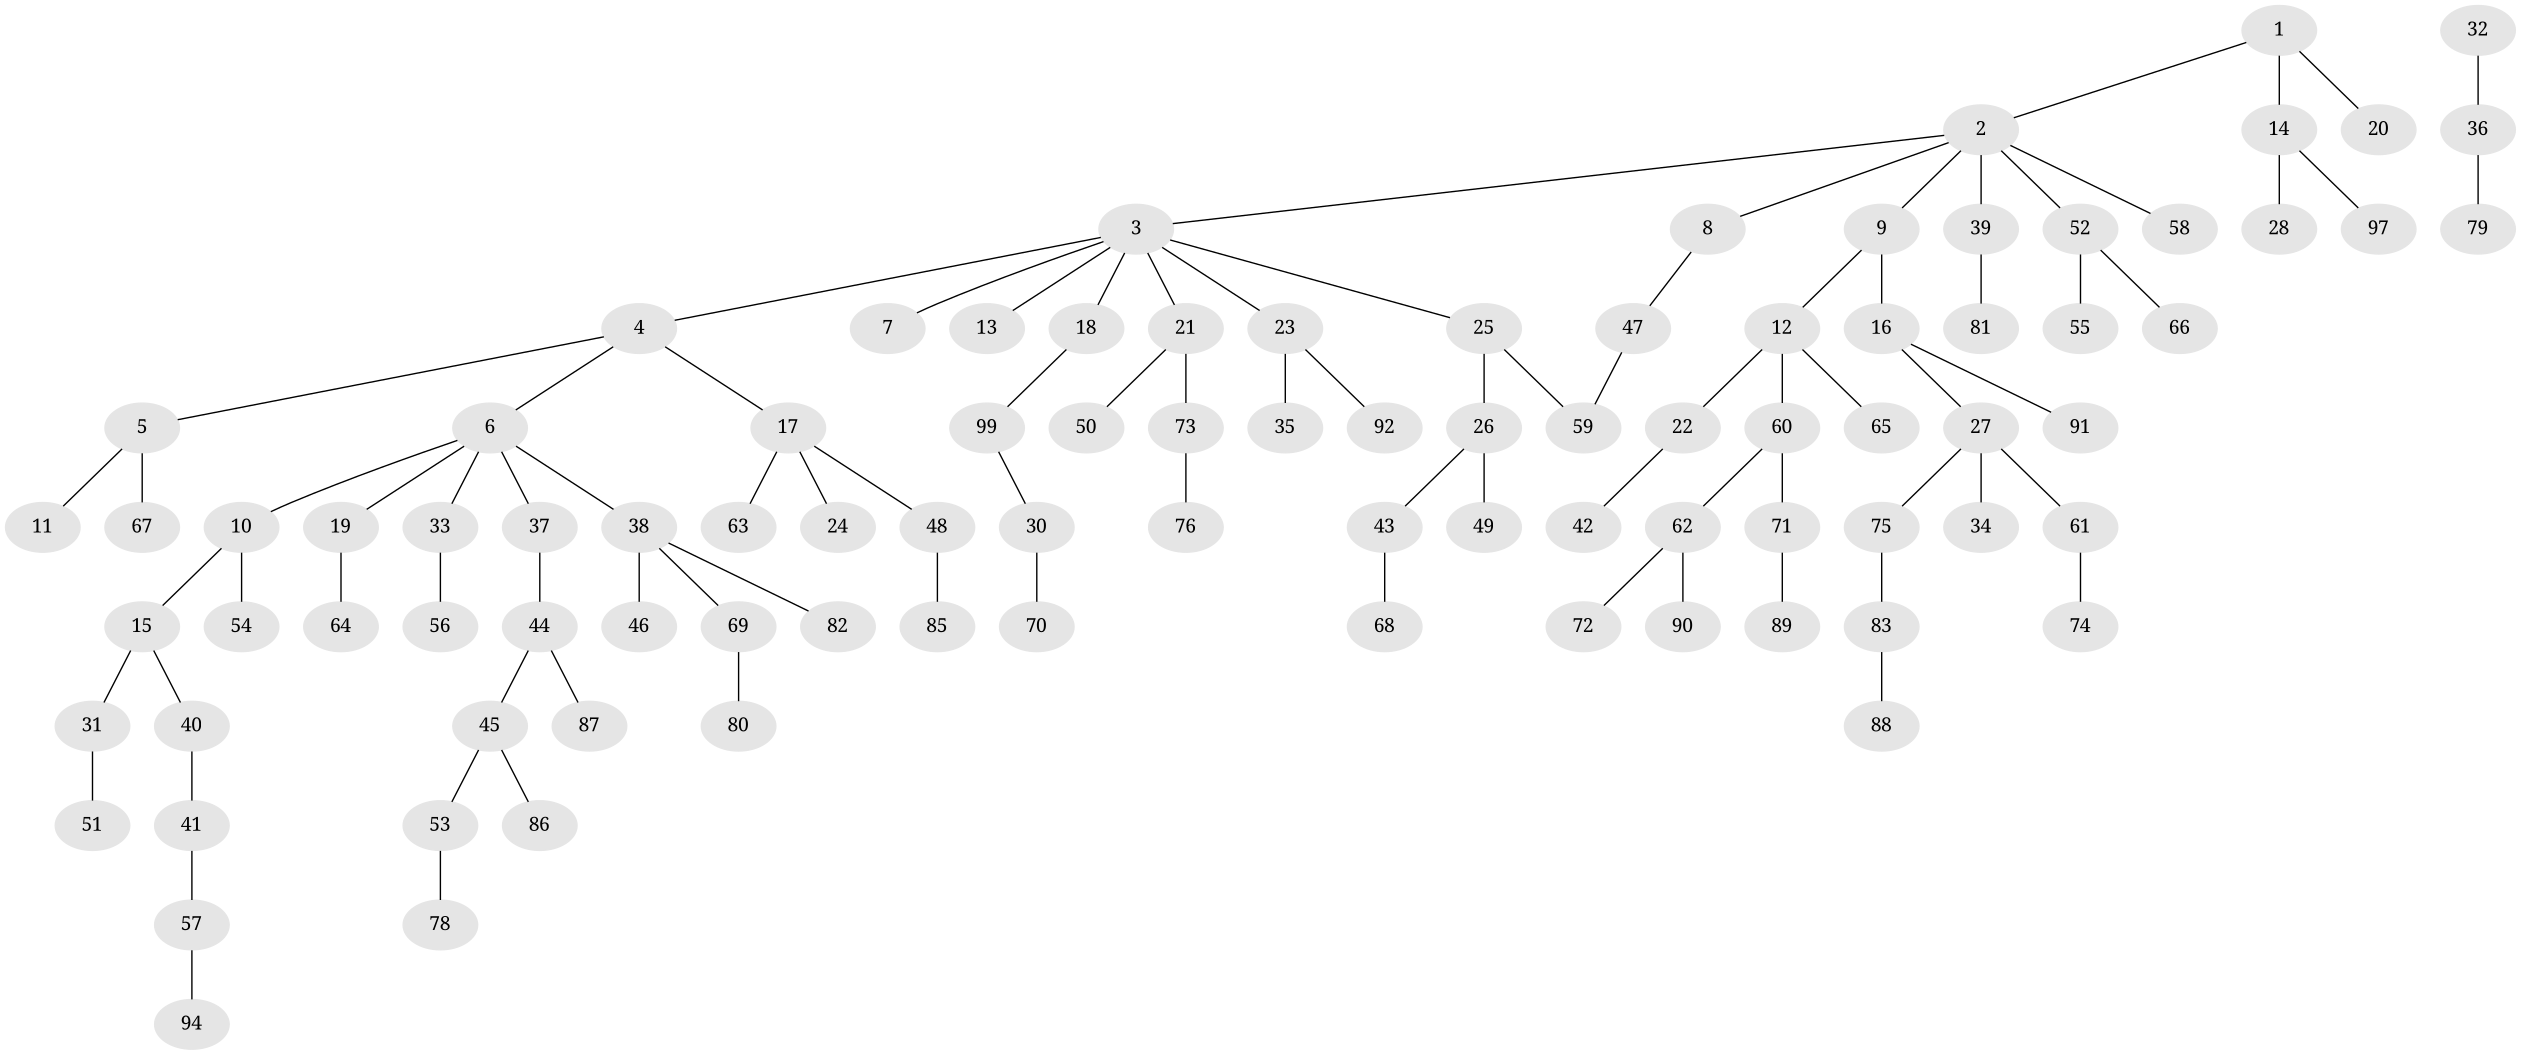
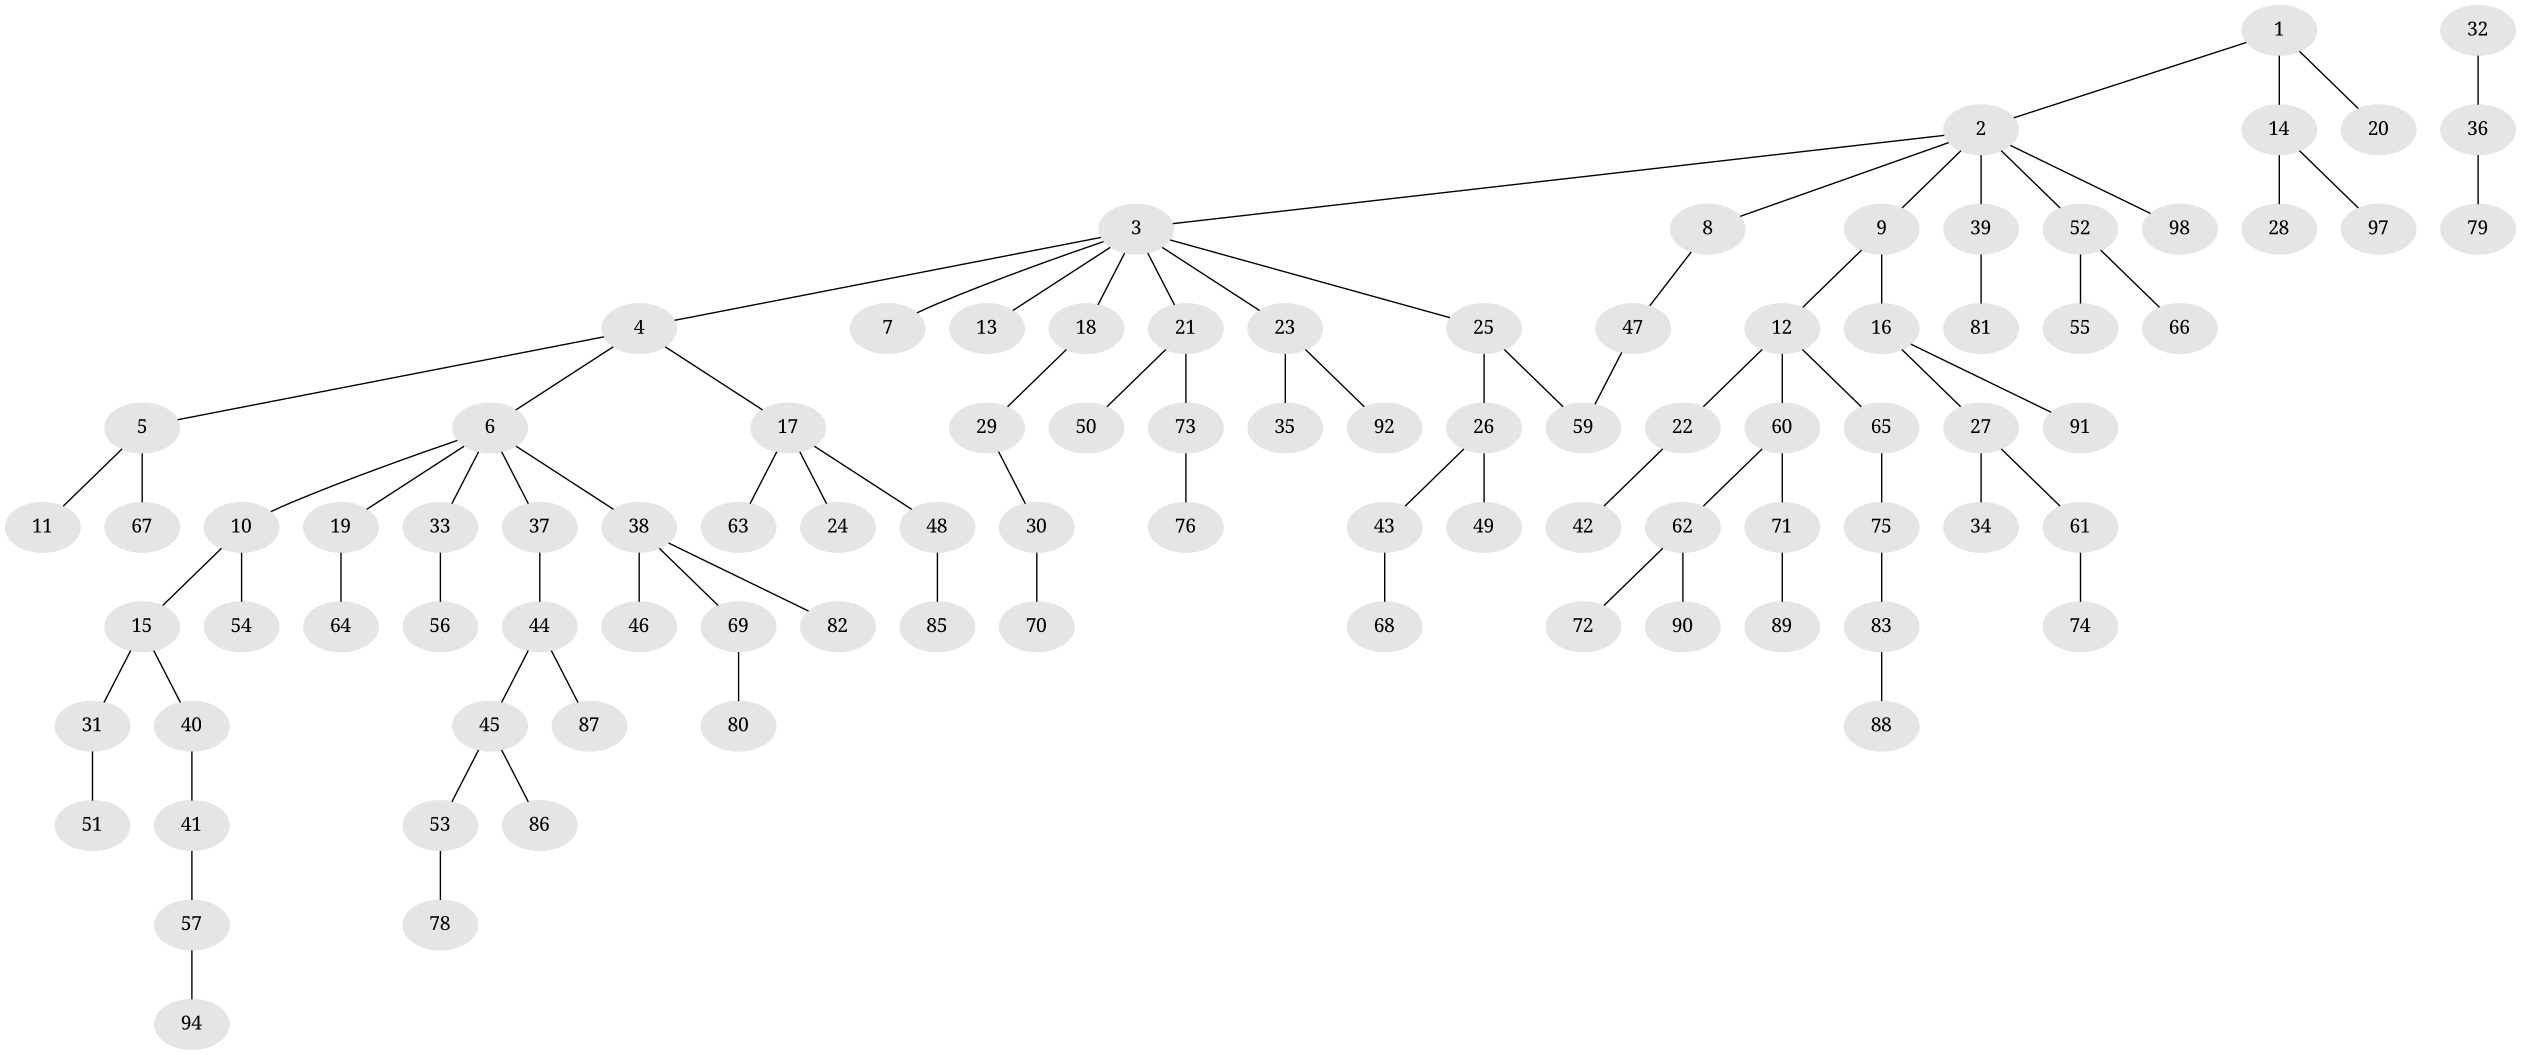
(2180, 229) -> (2180, 229)
(987, 428) -> (987, 428)
(1932, 478) -> (1882, 478)
